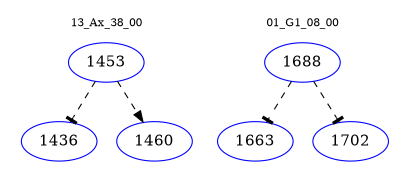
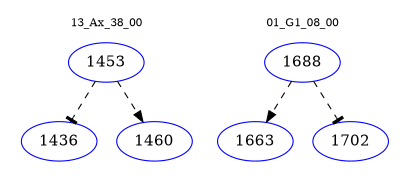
(282, 97) -> (282, 97)
